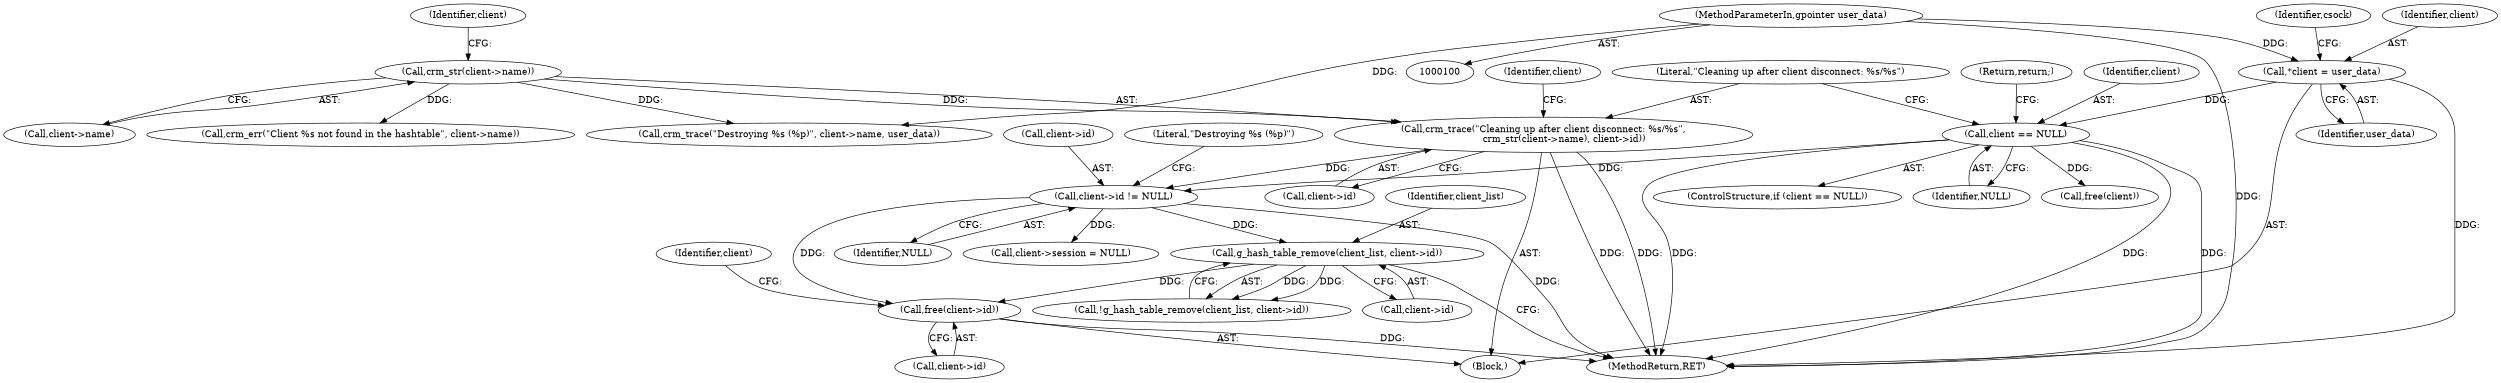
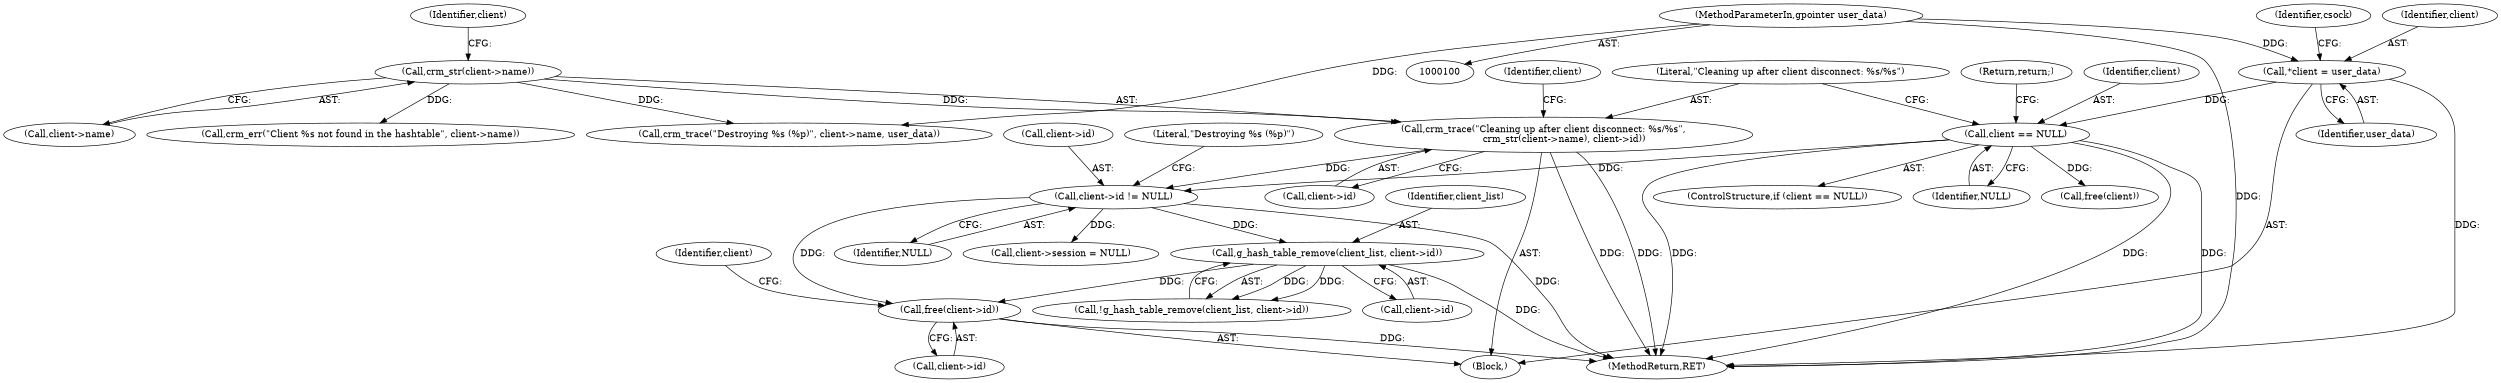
(1530, 311) -> (1530, 311)
